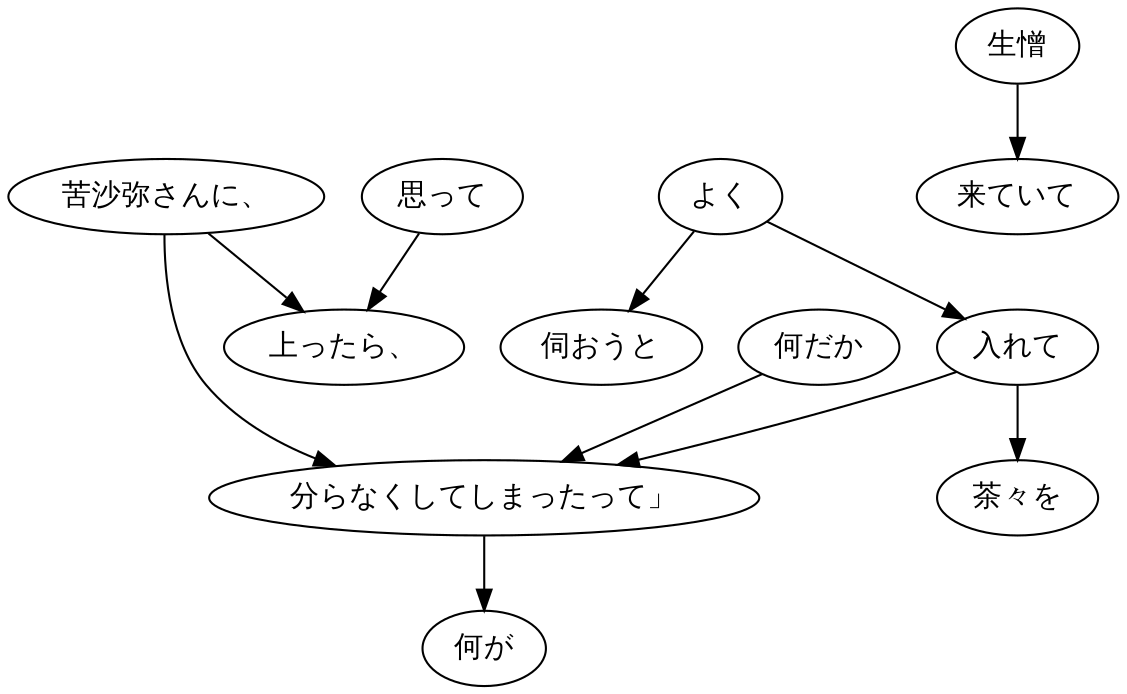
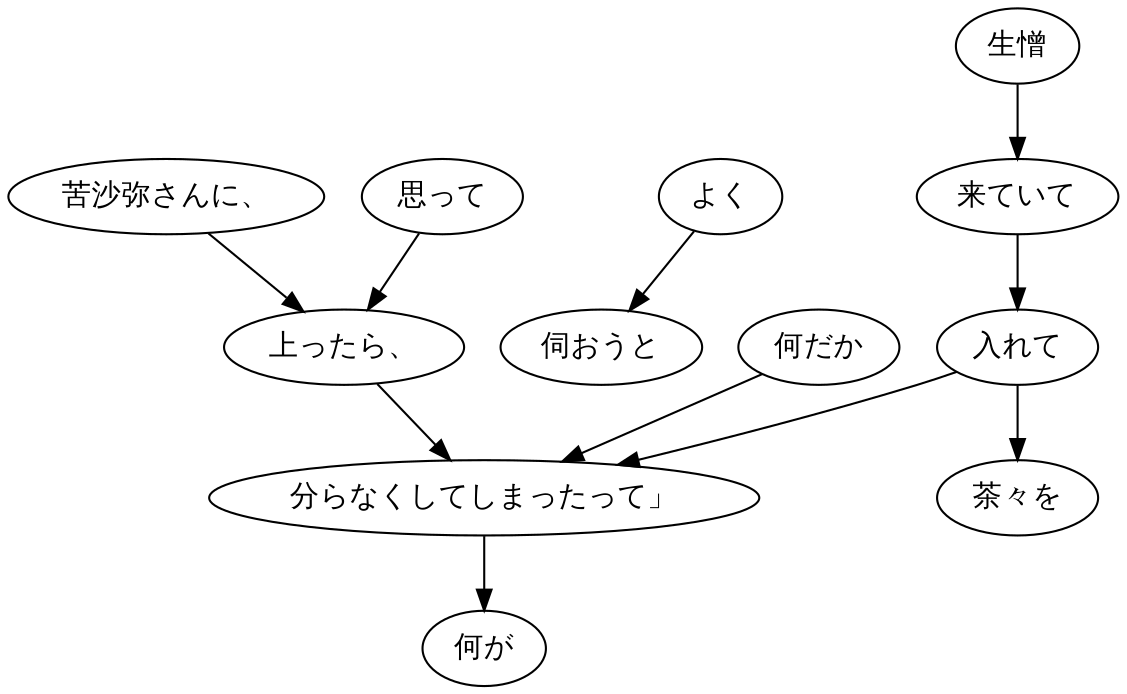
(856, 265) -> (1018, 262)
(199, 374) -> (406, 414)
